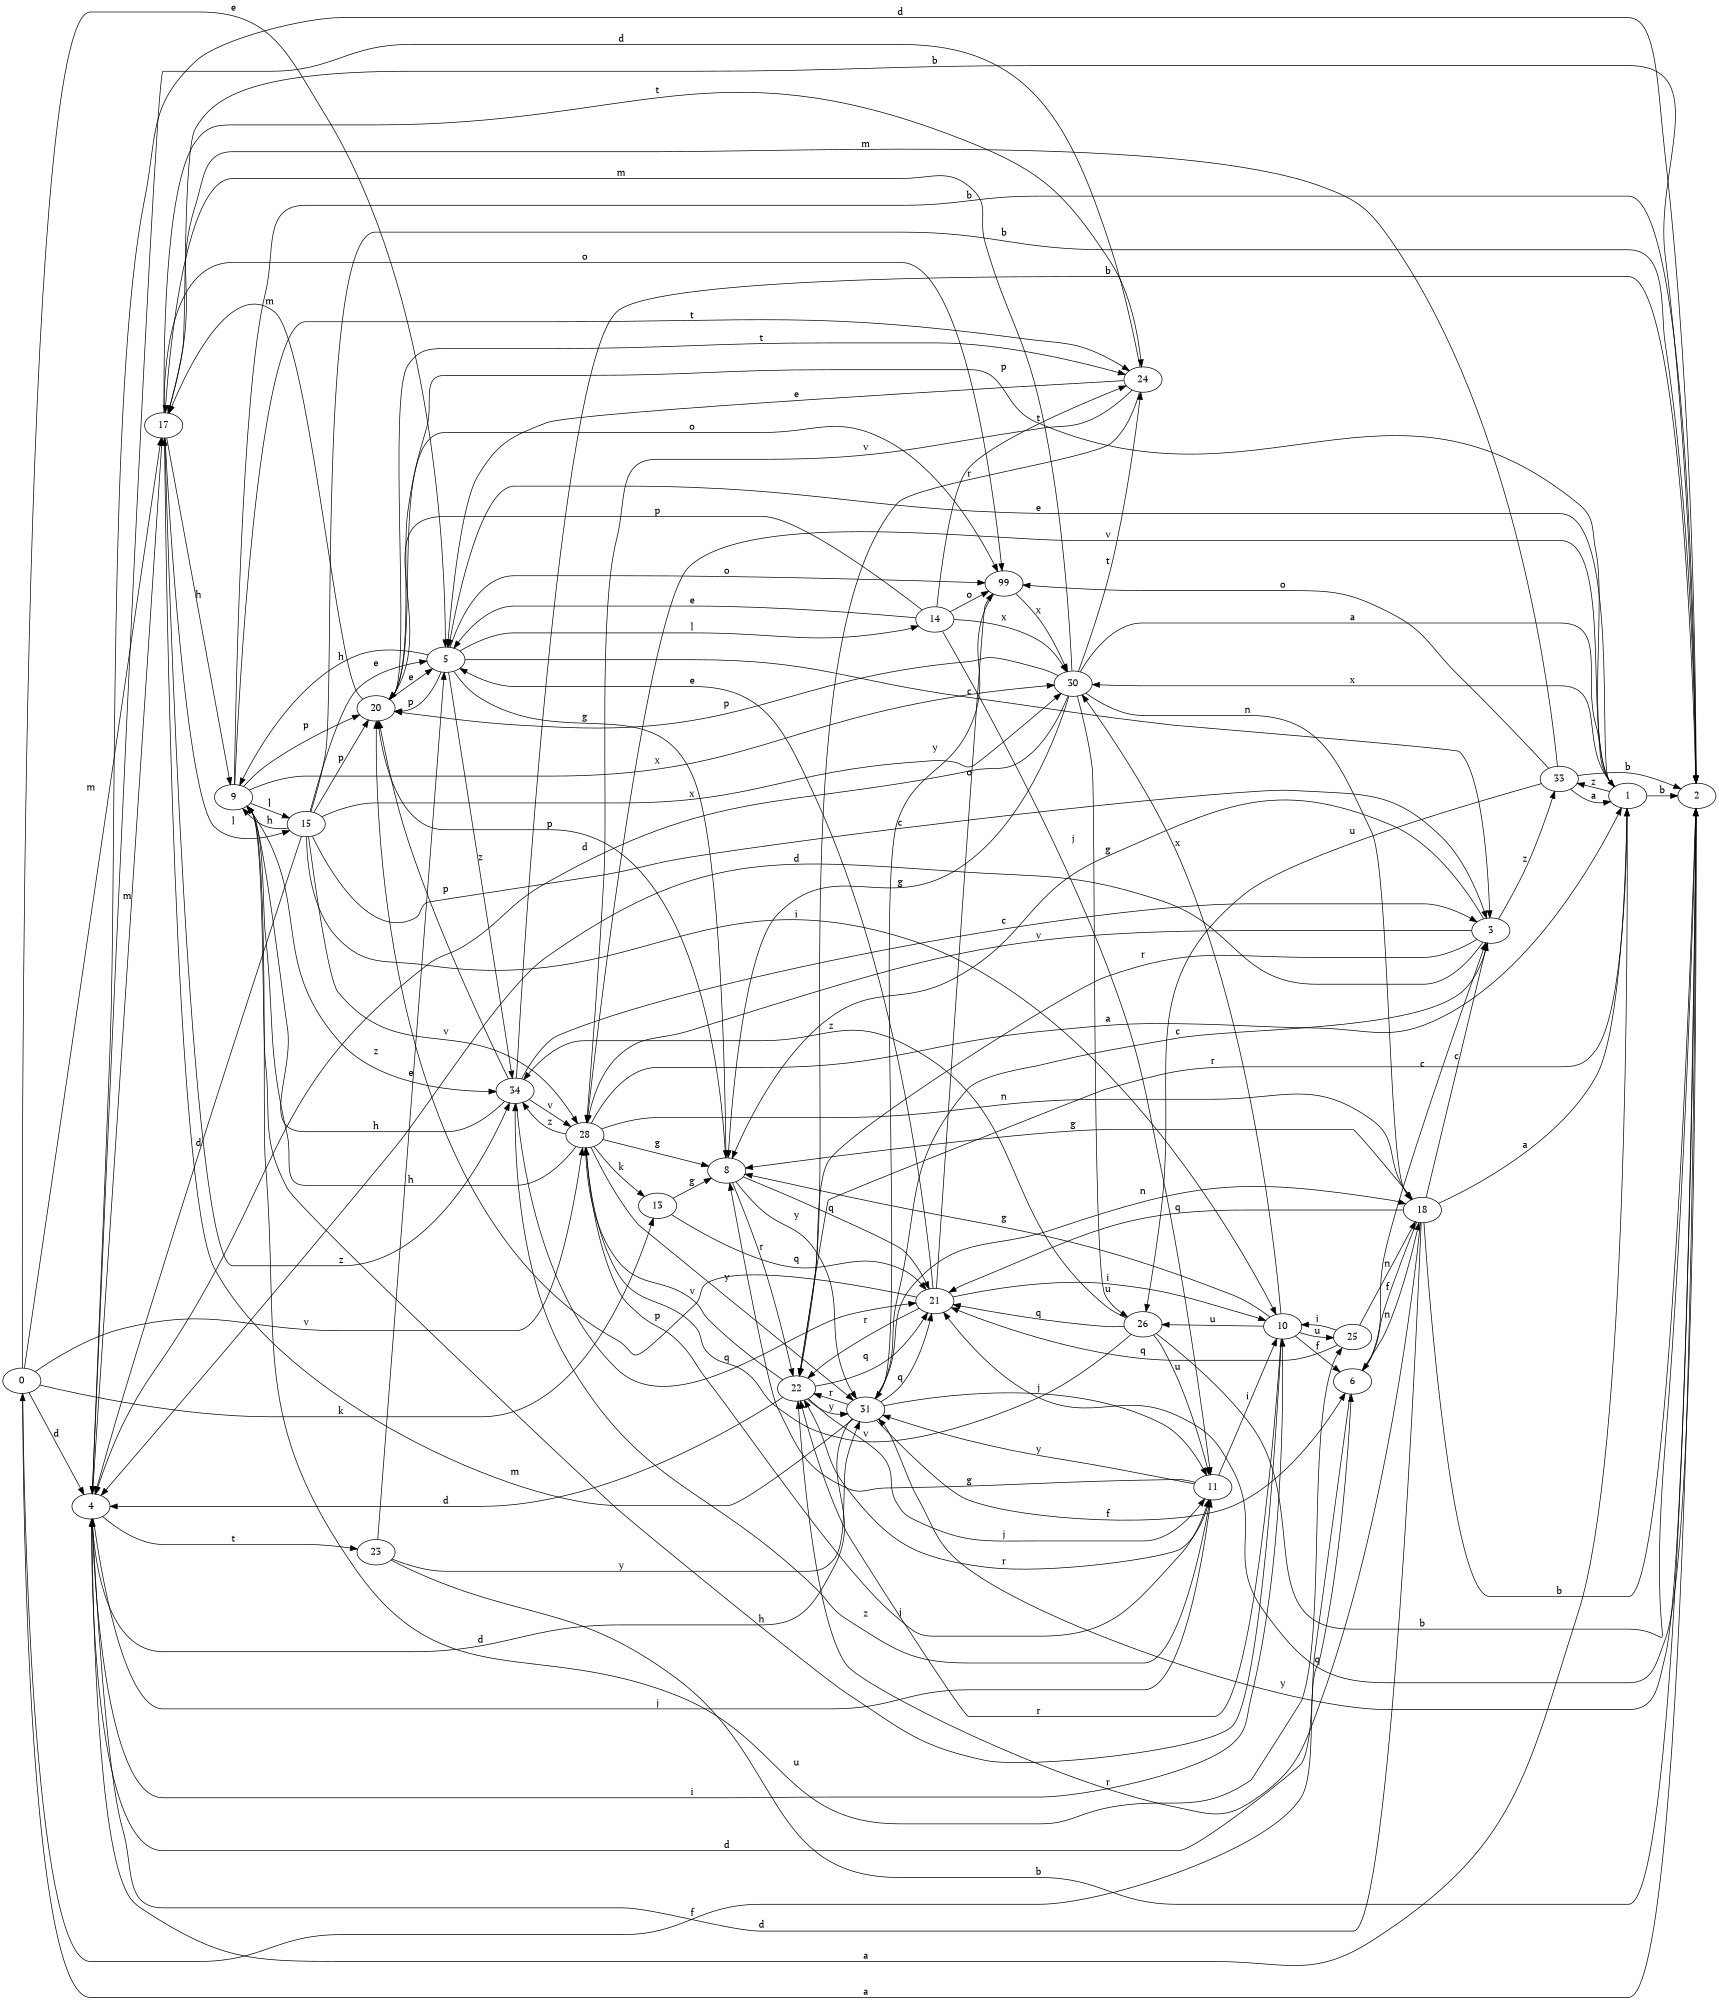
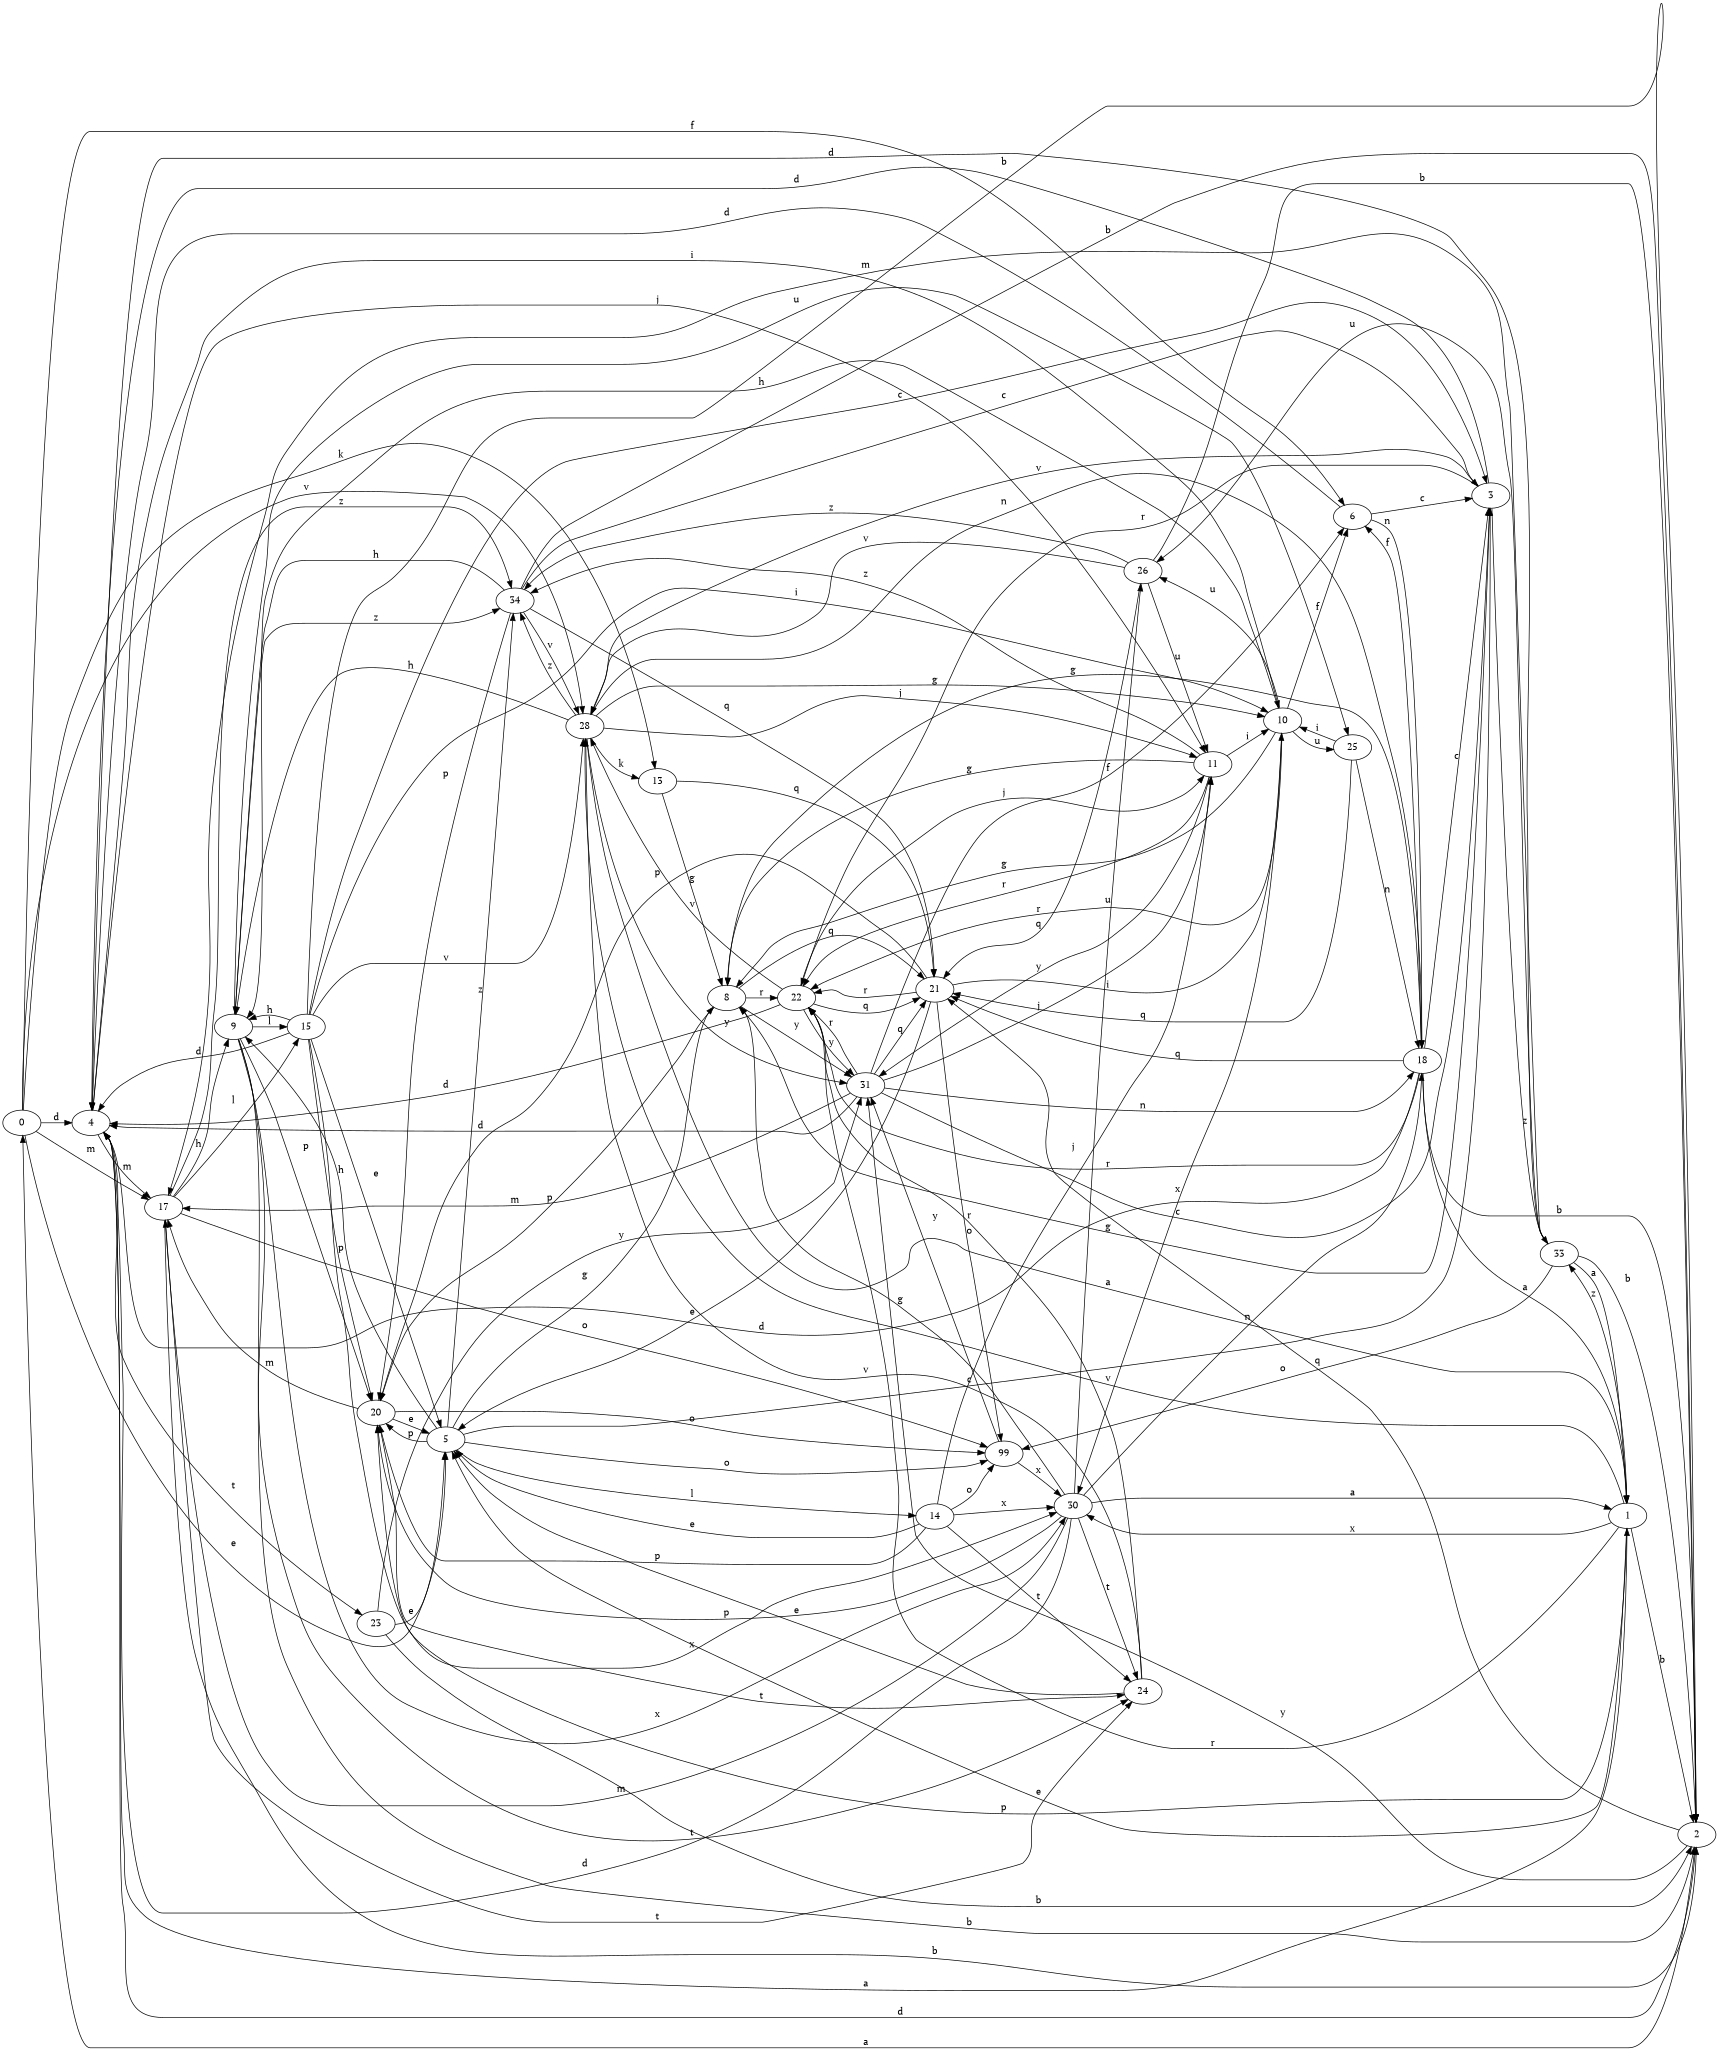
(154, 188) -> (851, 157)
(652, 1152) -> (924, 685)
